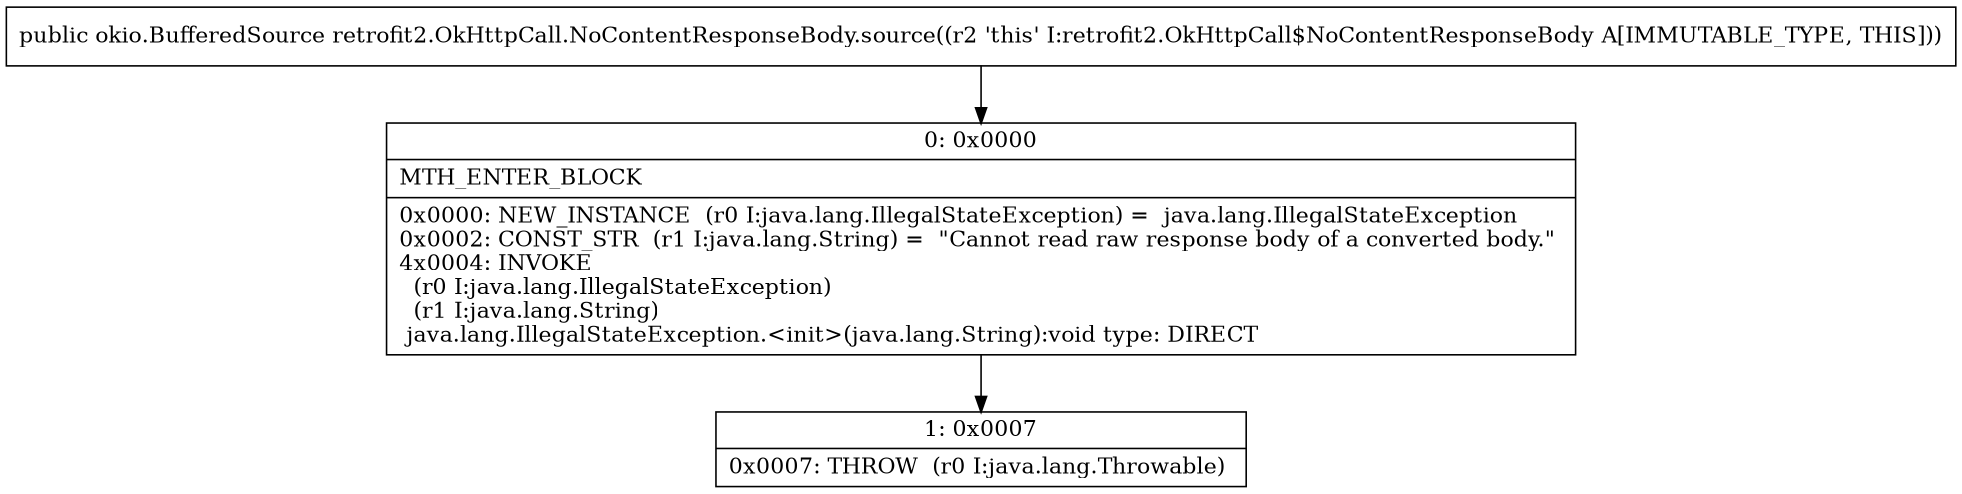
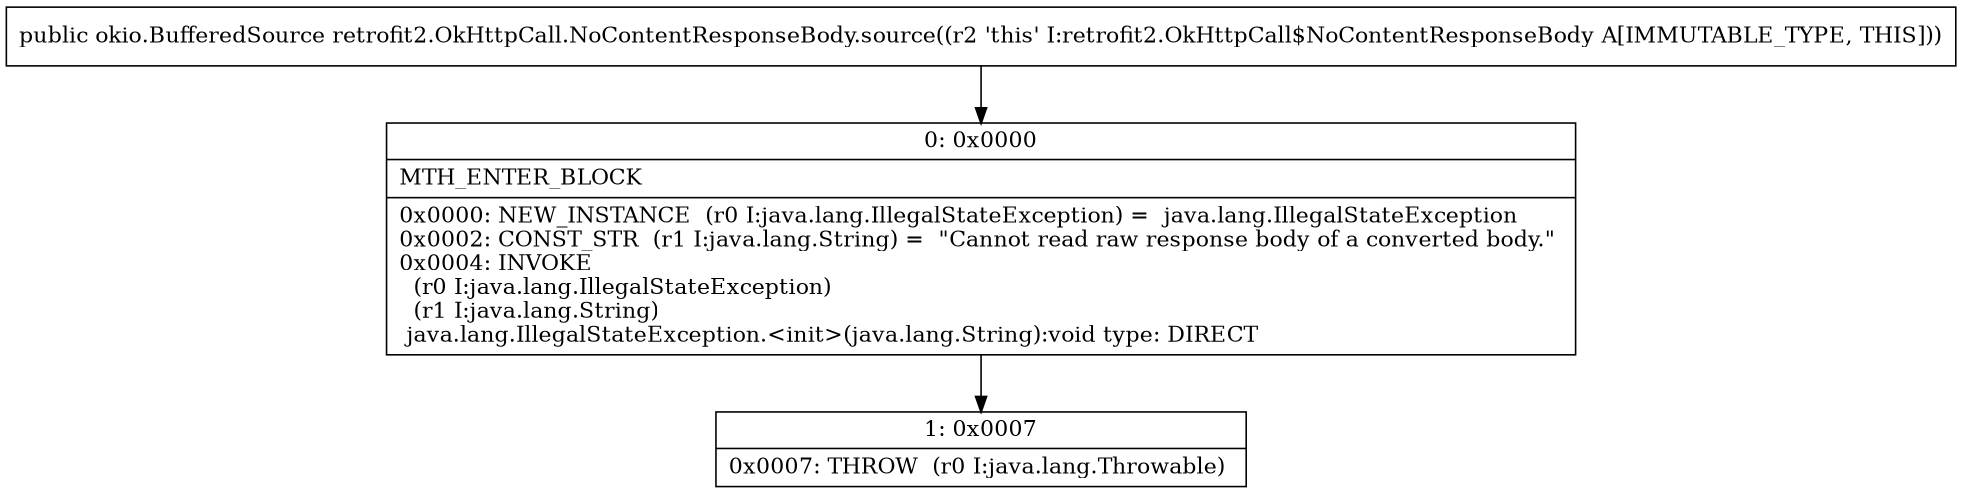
(503, 264) -> (503, 264)
